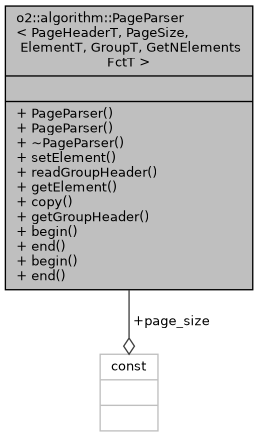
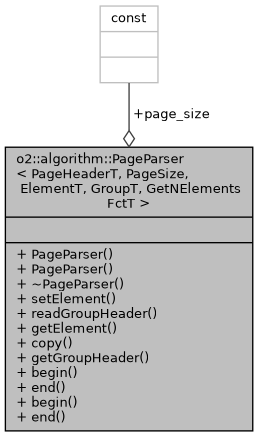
(129, 314) -> (129, 107)
